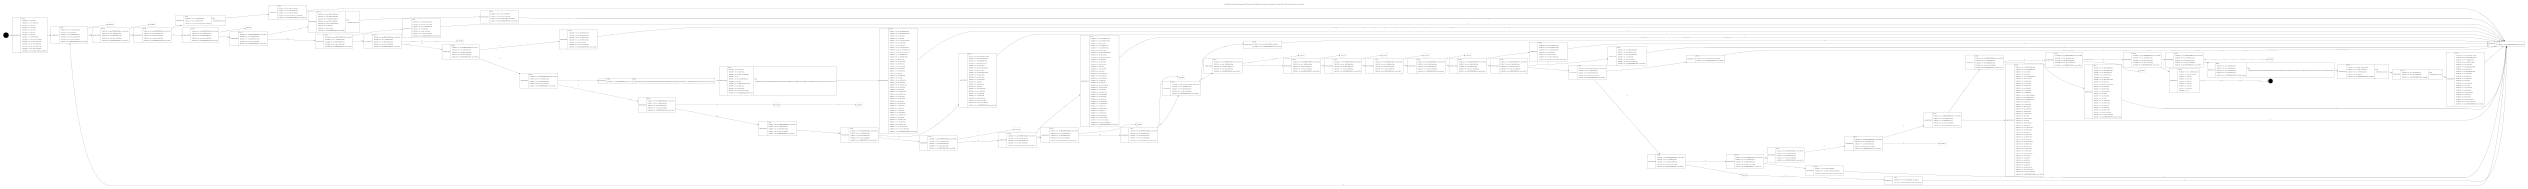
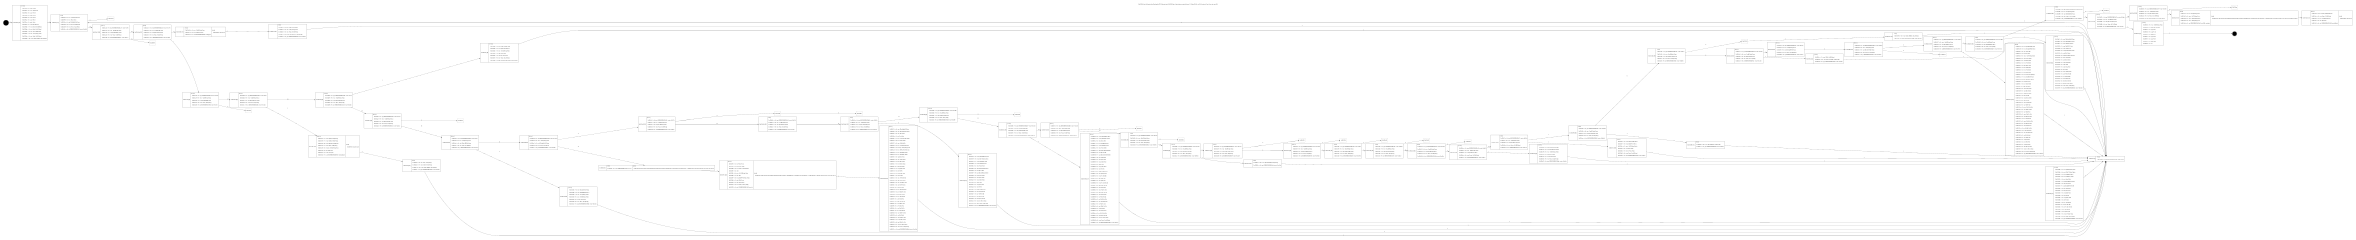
(2417, 74) -> none
